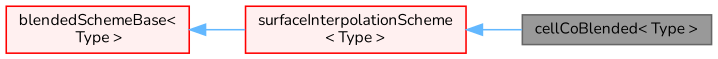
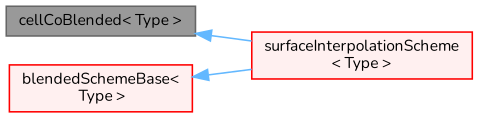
(502, 30) -> (231, 38)
